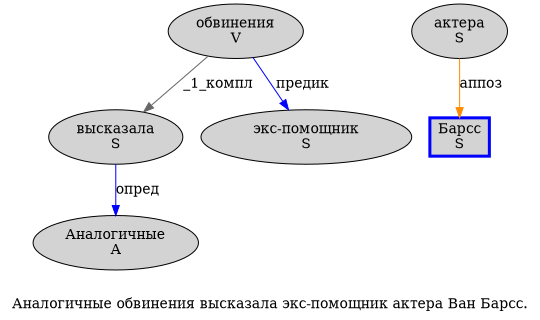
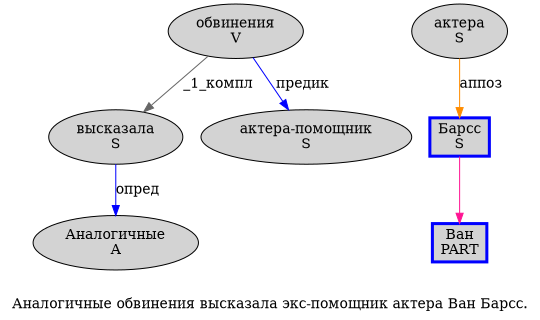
(306, 137) -> (306, 137)
none -> (460, 243)
